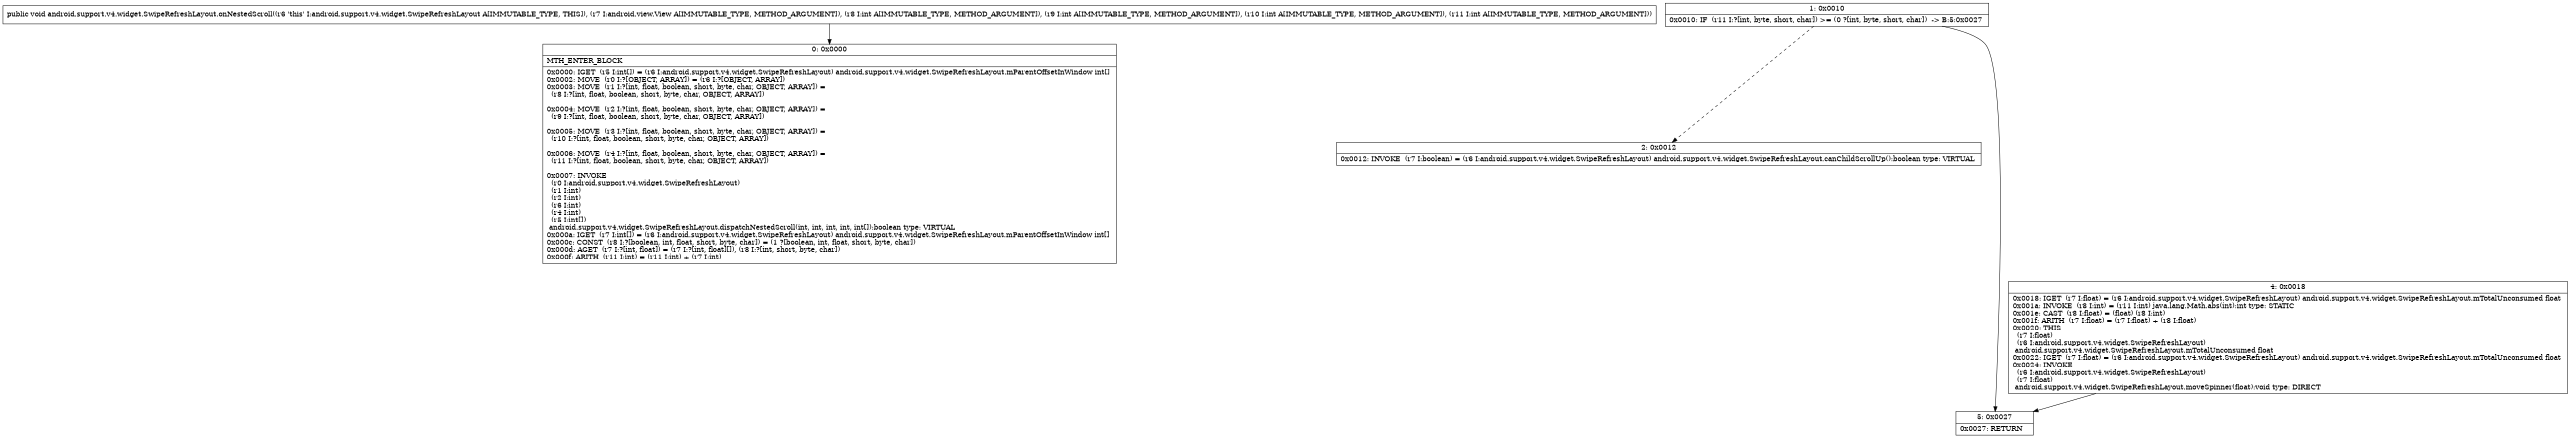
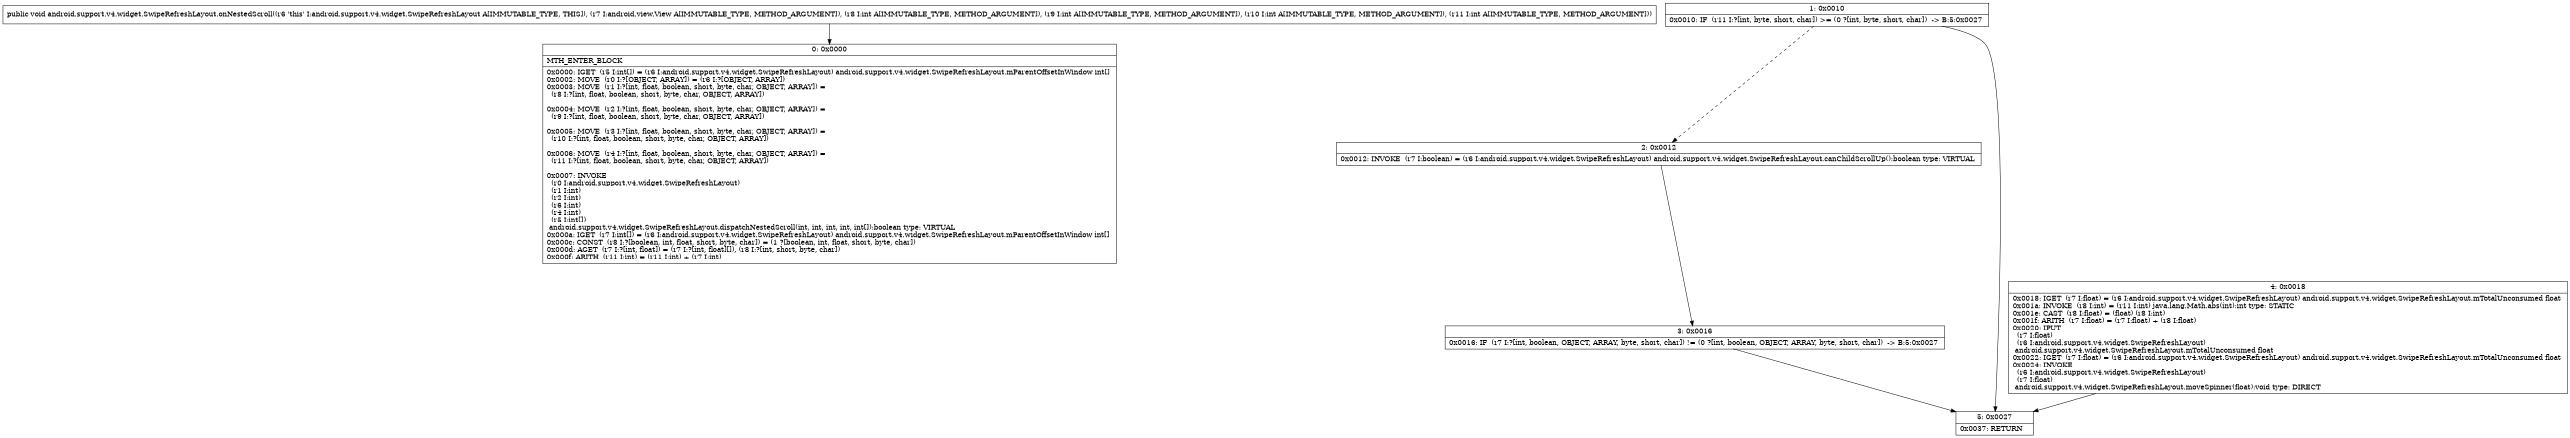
(2039, 328) -> (2039, 328)
none -> (1695, 337)
(1995, 429) -> (1995, 429)
